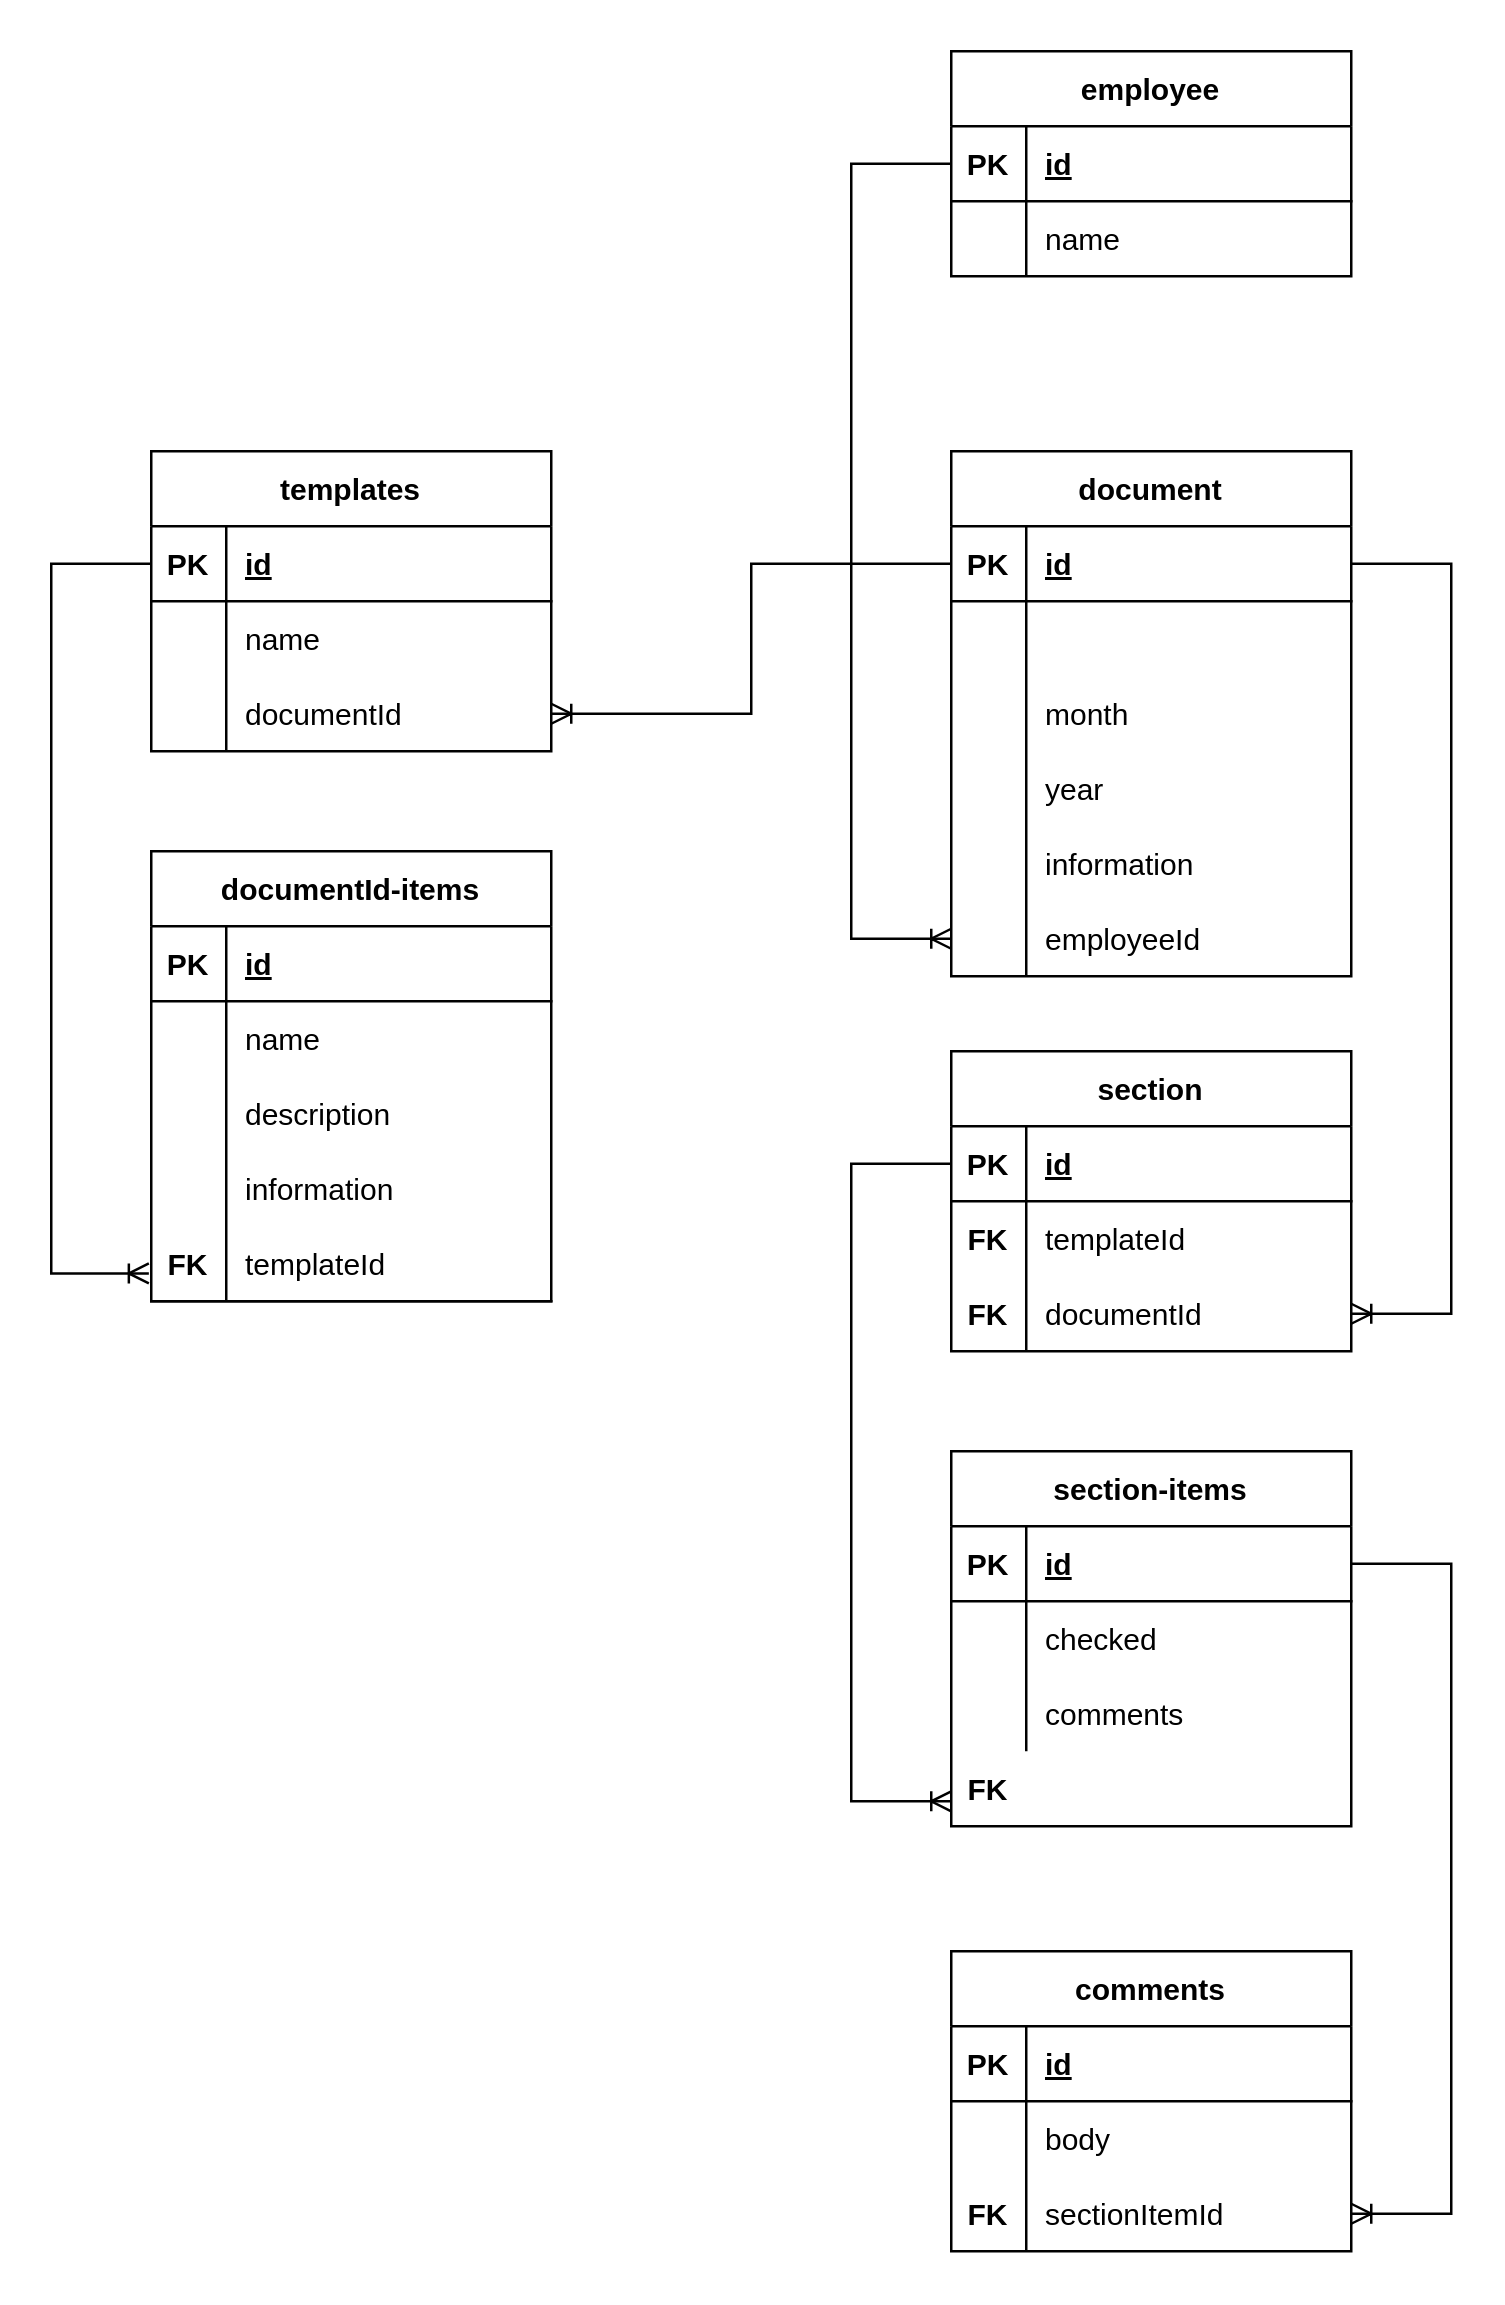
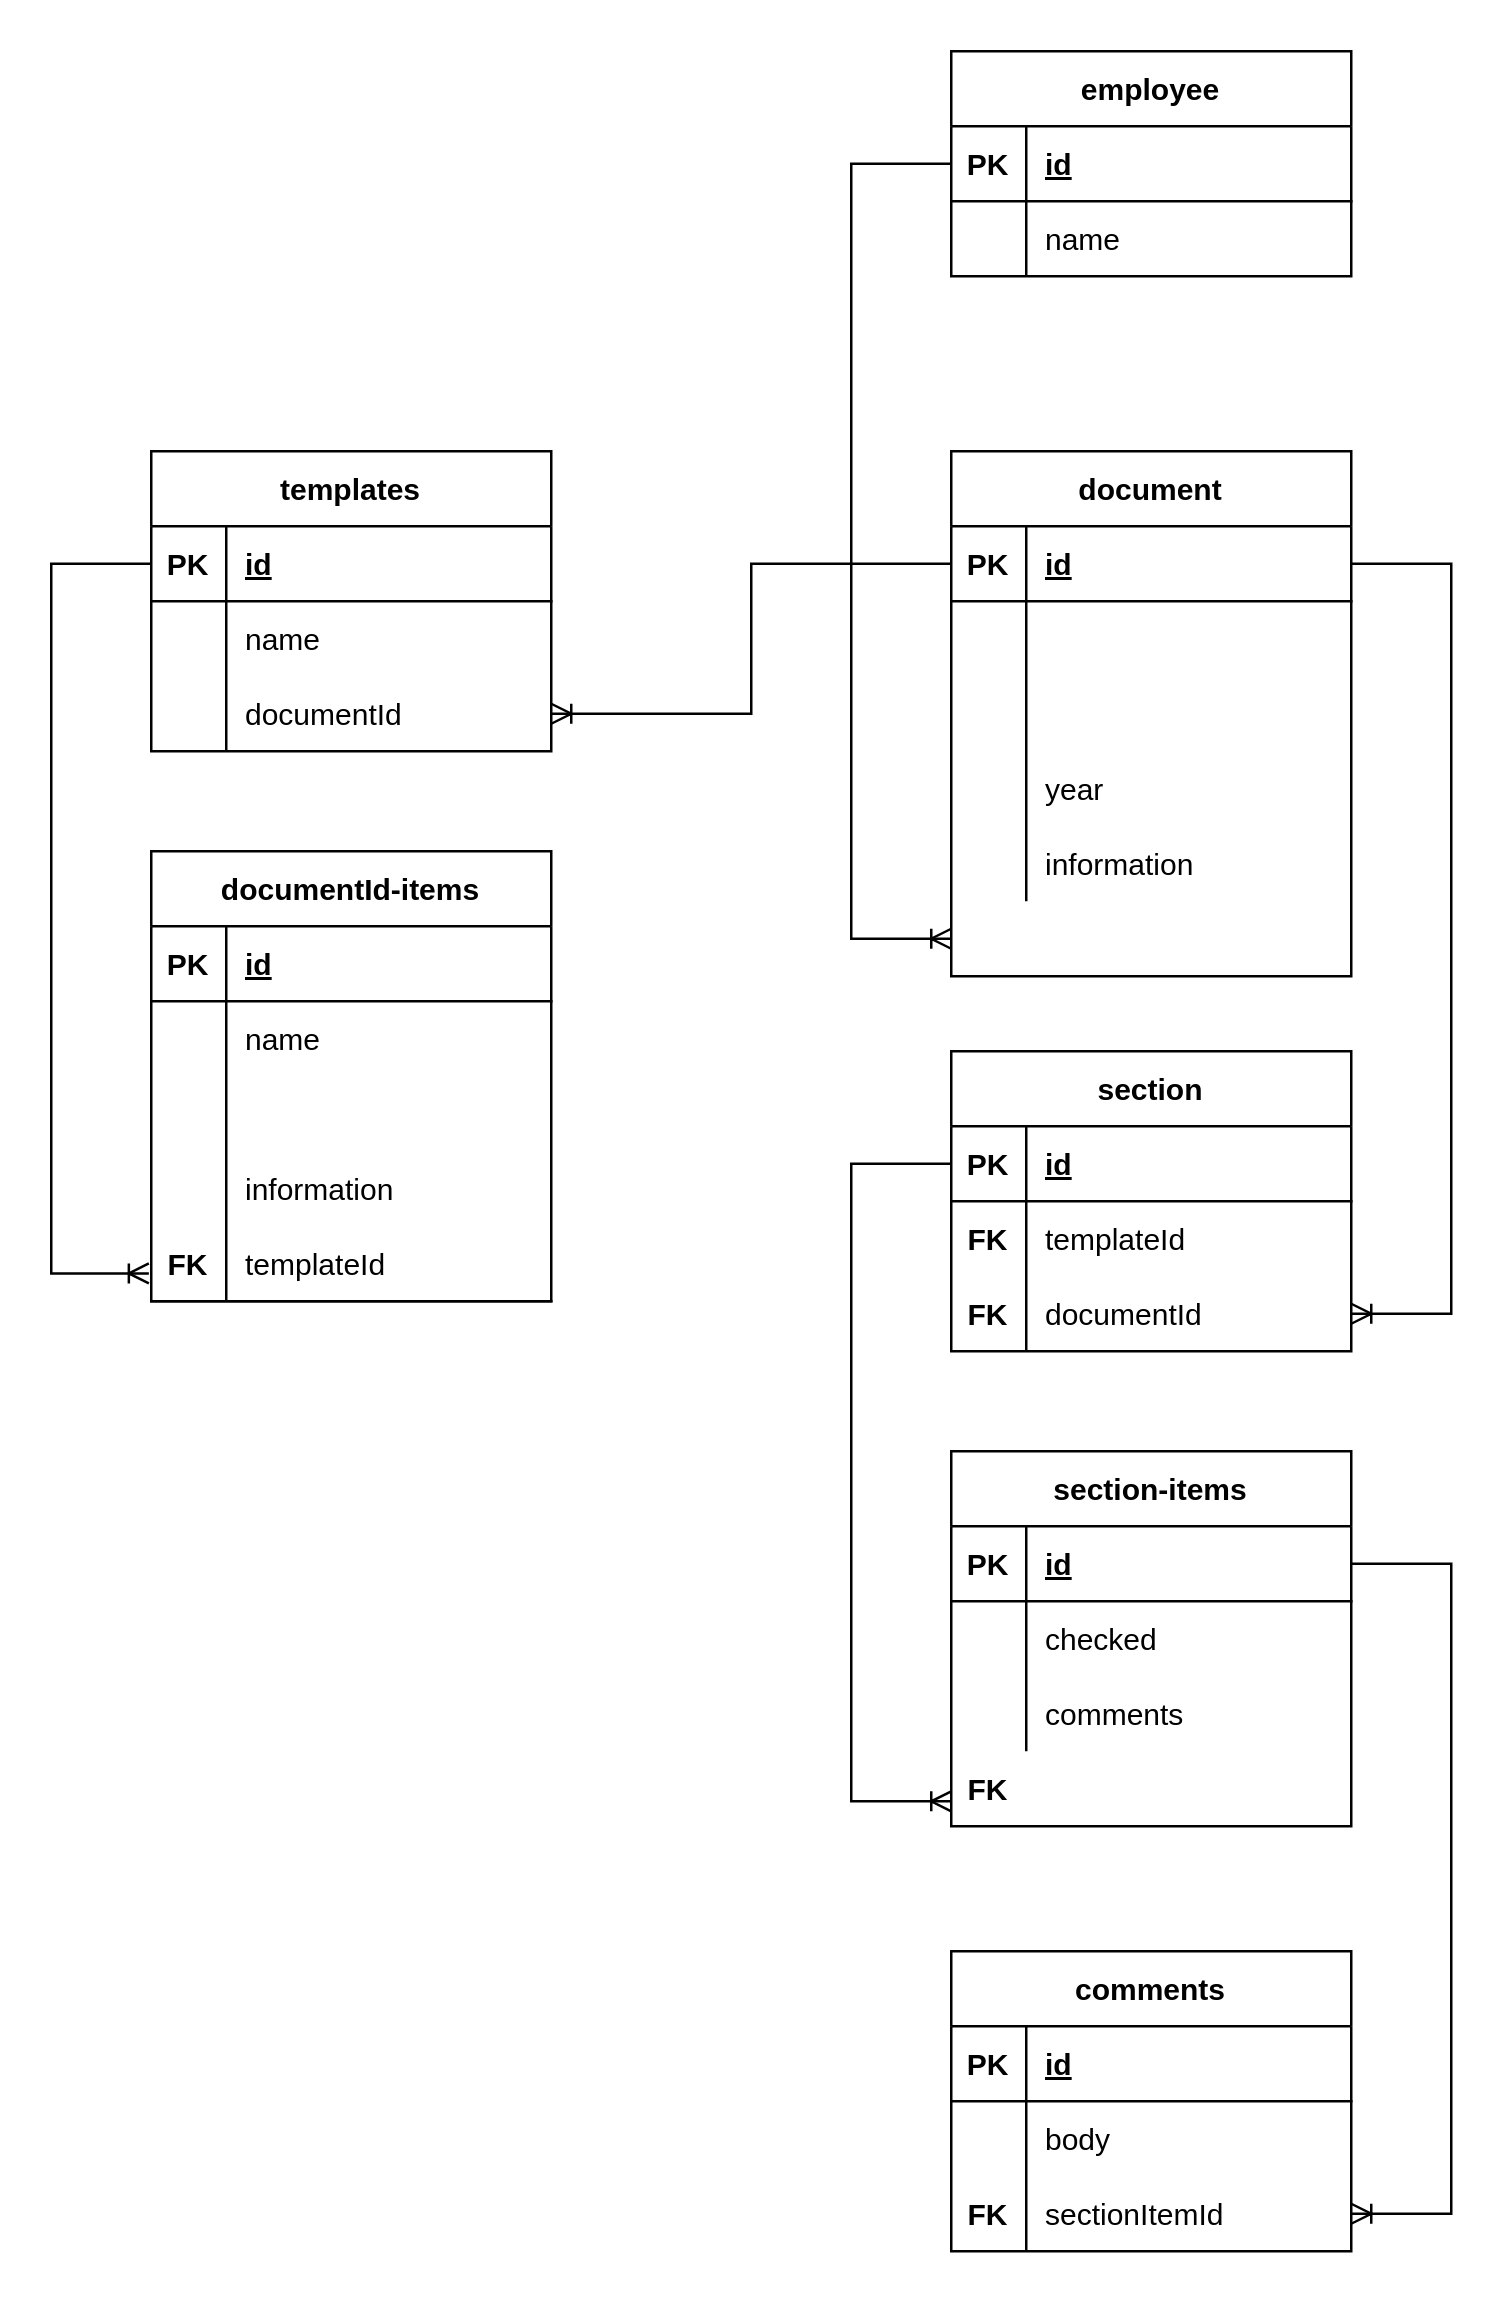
(1189, 714) -> none
(1189, 939) -> none
(389, 1114) -> none
